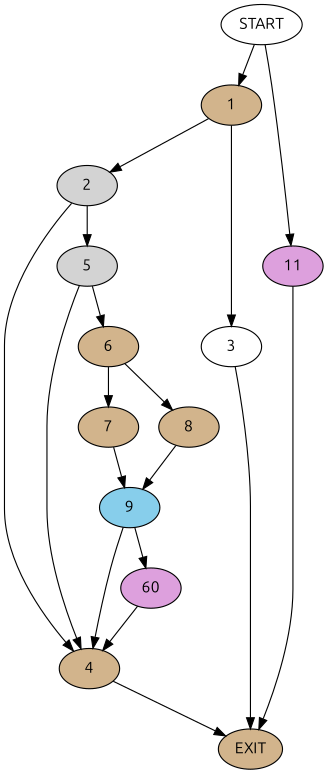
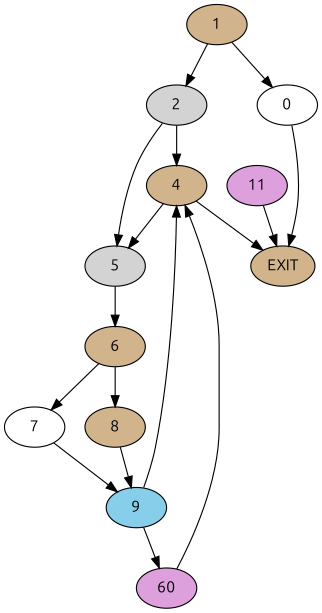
(262, 25) -> none
(231, 347) -> (287, 105)
(108, 427) -> (35, 427)
(47, 462) -> (149, 221)
